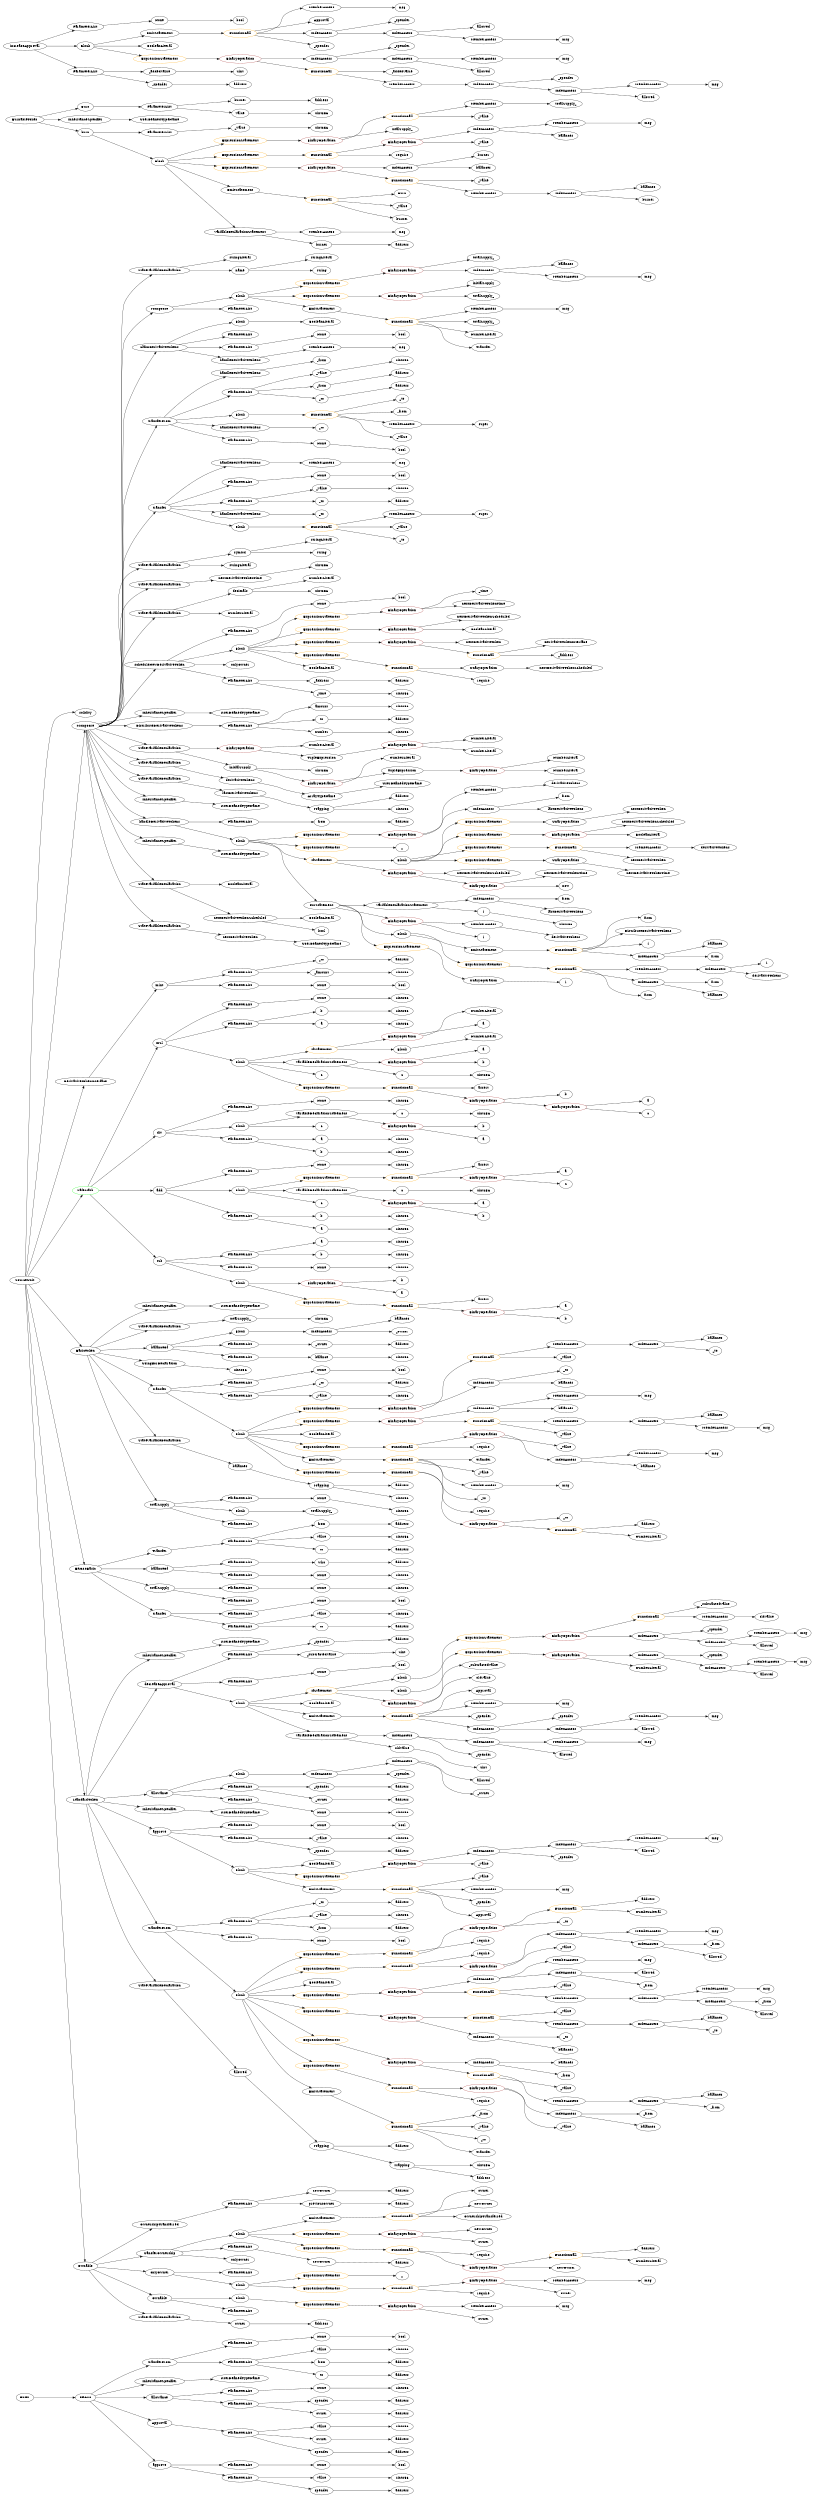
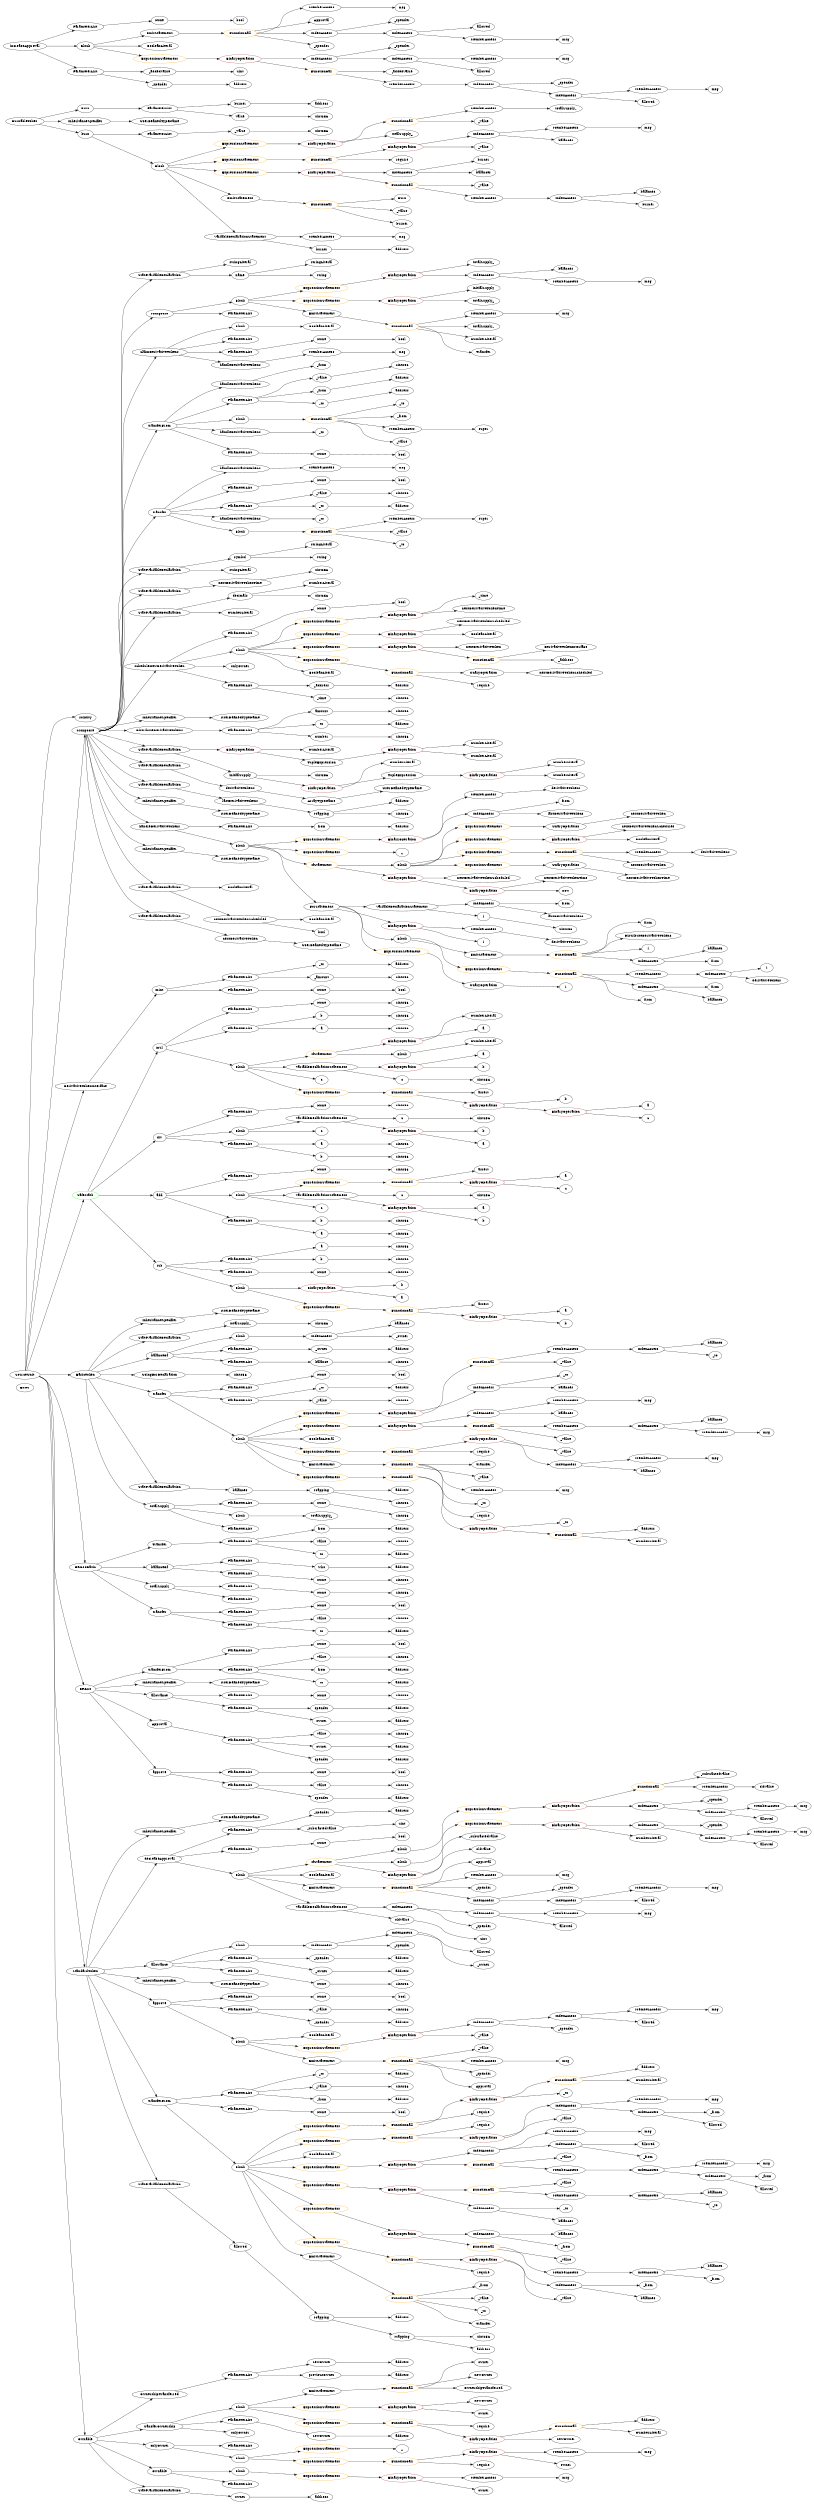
(53, 2398) -> (57, 1584)
